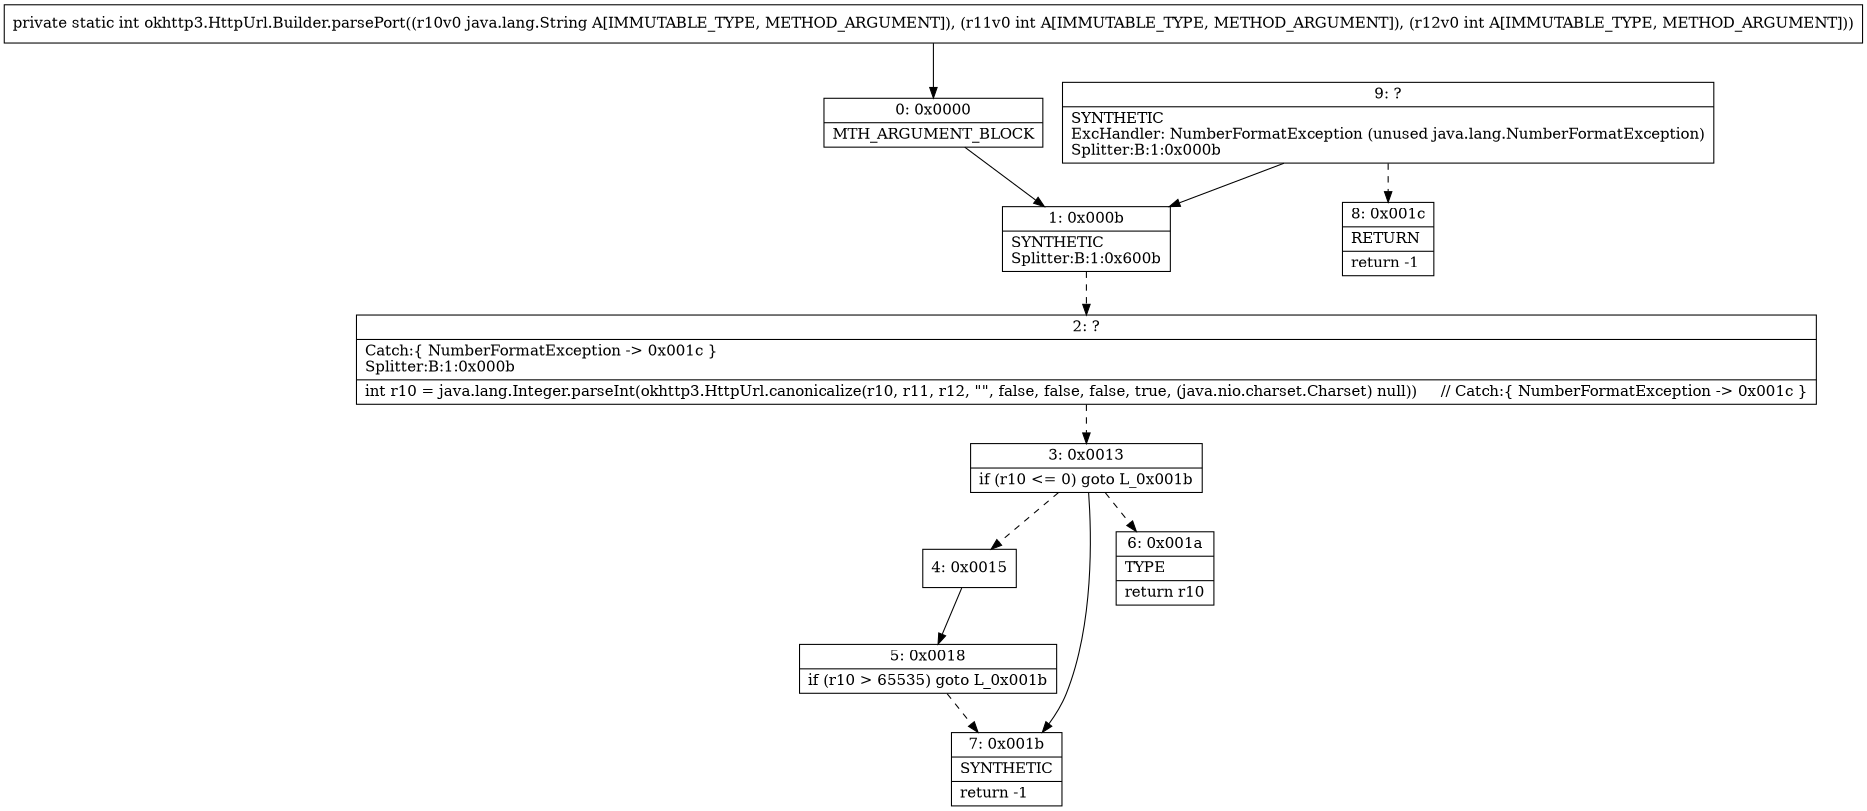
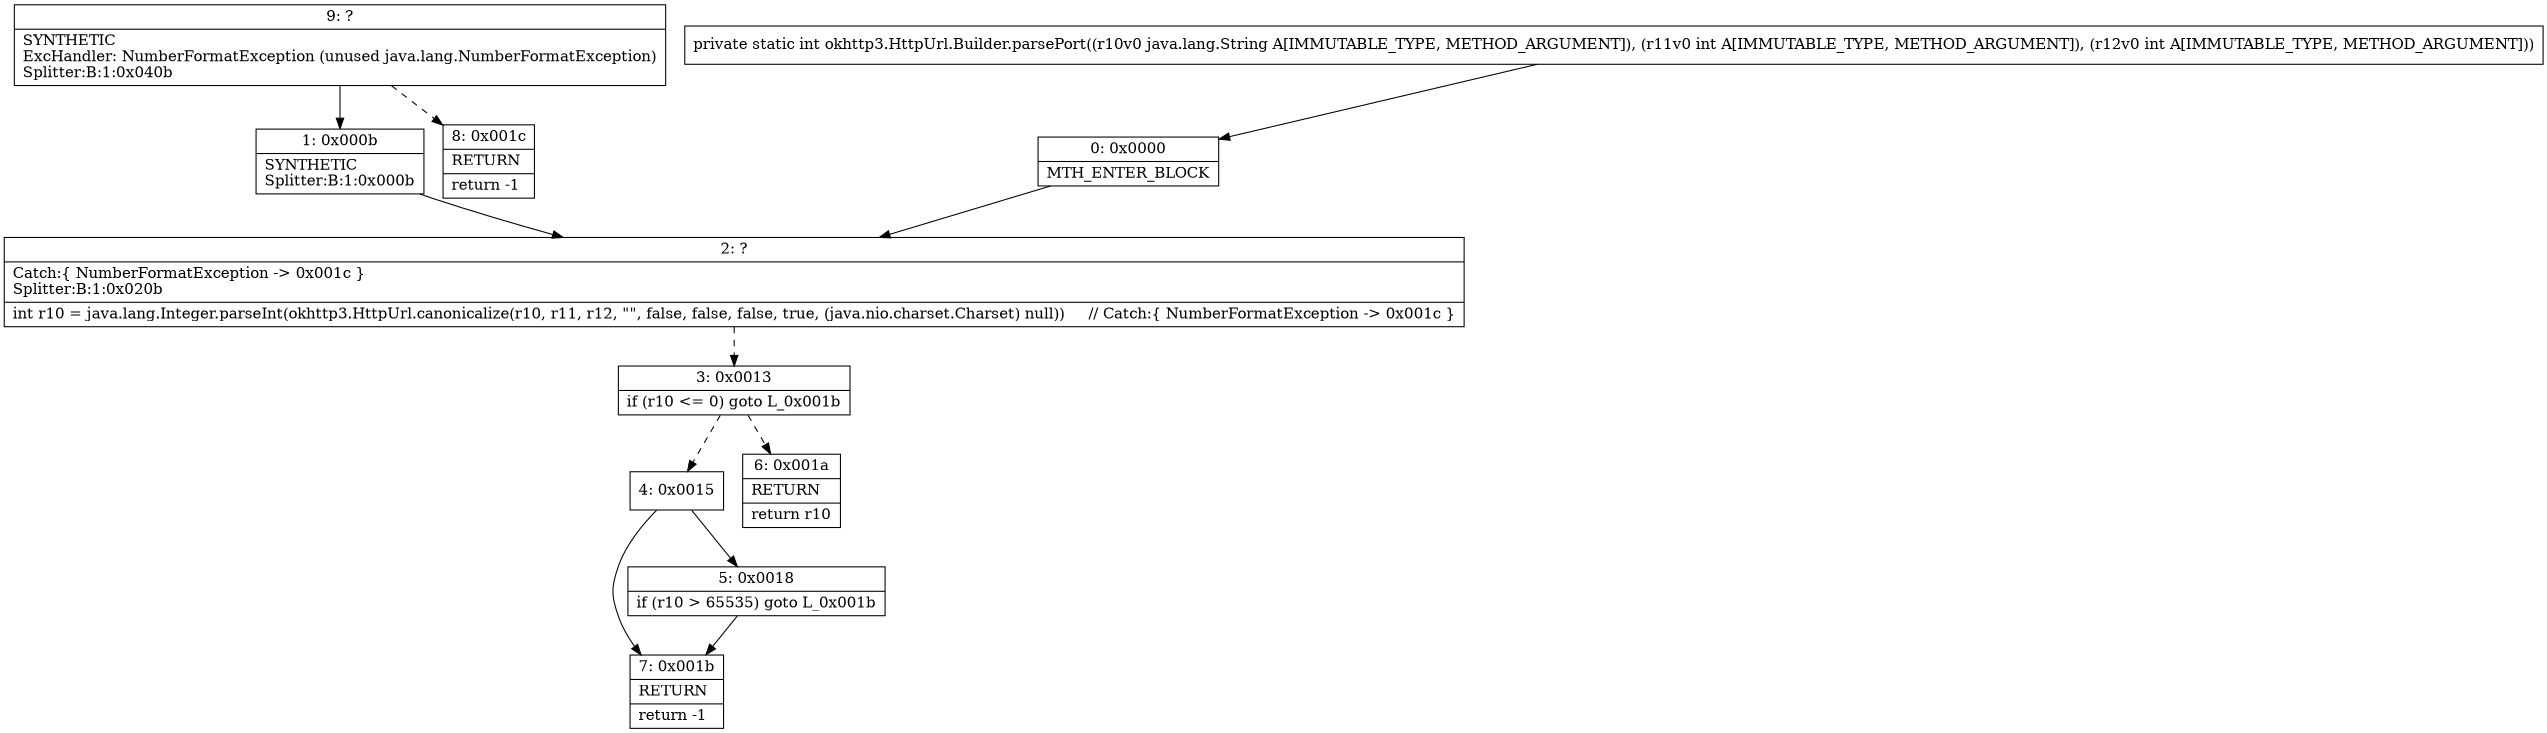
(933, 134) -> (1128, 173)
(1146, 150) -> (98, 73)
(1000, 174) -> (970, 210)
(1086, 259) -> (340, 181)
(1086, 288) -> (486, 215)
(440, 367) -> (88, 290)
(1145, 568) -> (786, 490)
(1086, 612) -> (616, 575)
(959, 709) -> (725, 631)
(1007, 769) -> (673, 691)
